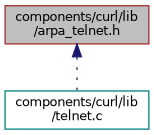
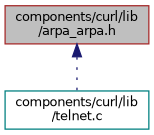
(77, 25) -> (77, 25)
